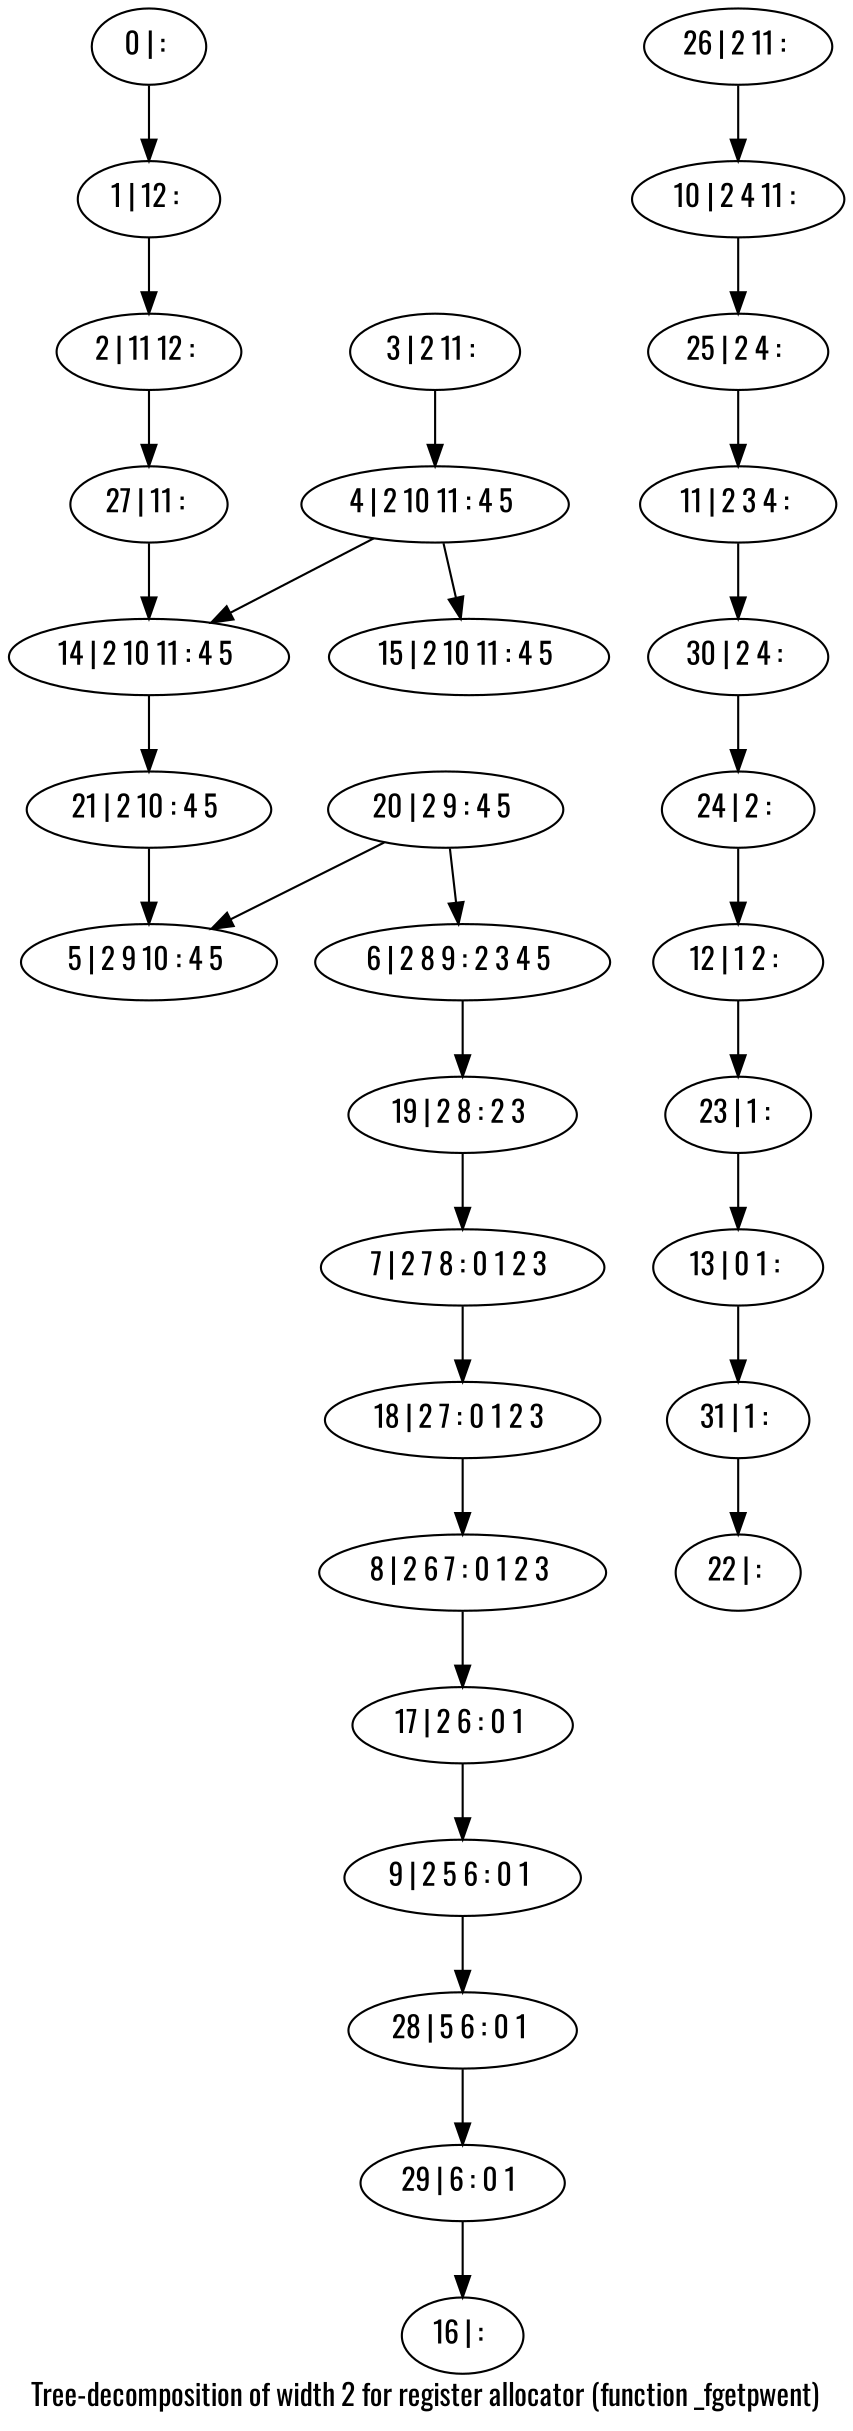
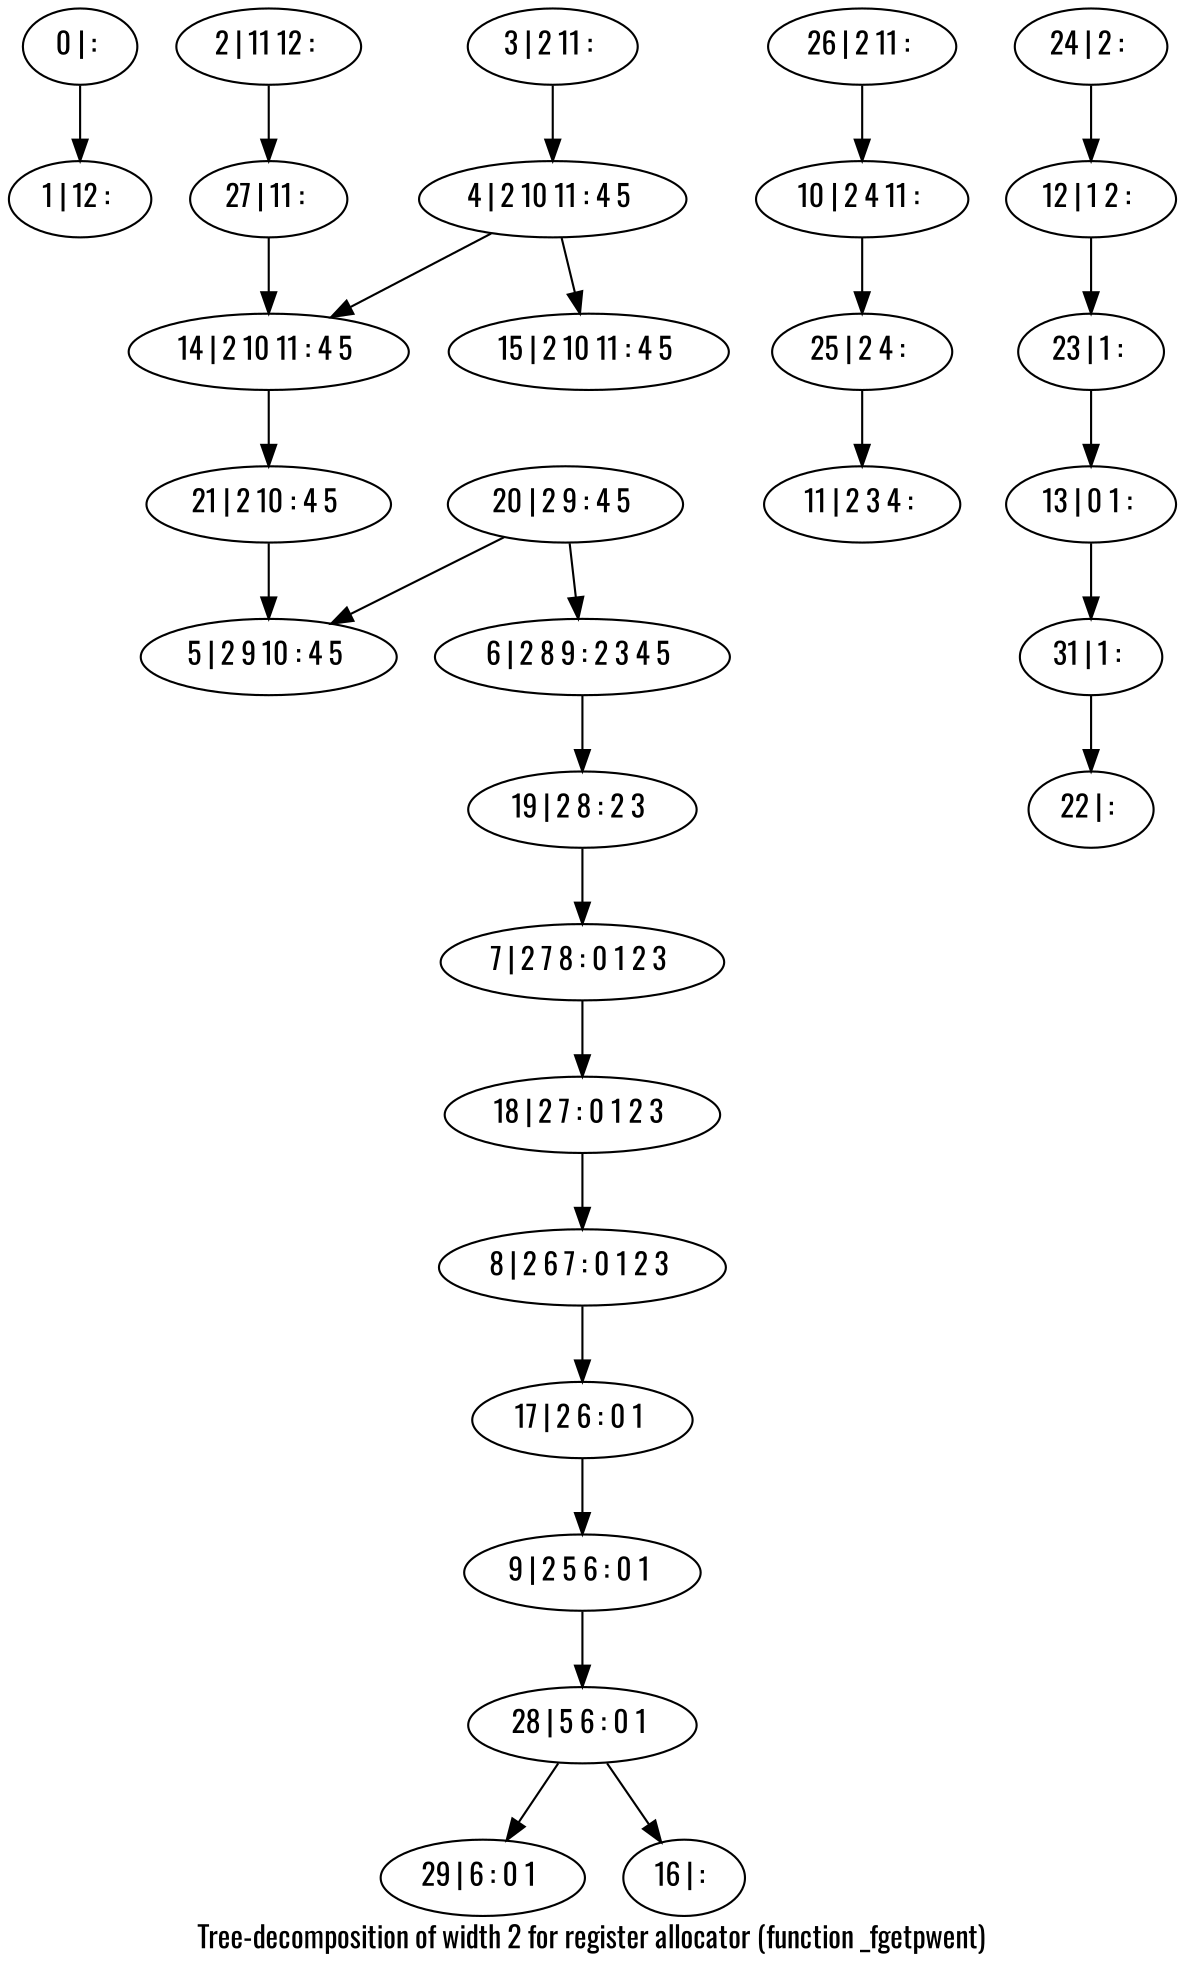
(149, 265) -> none
(738, 657) -> none
(463, 2249) -> (628, 1794)
